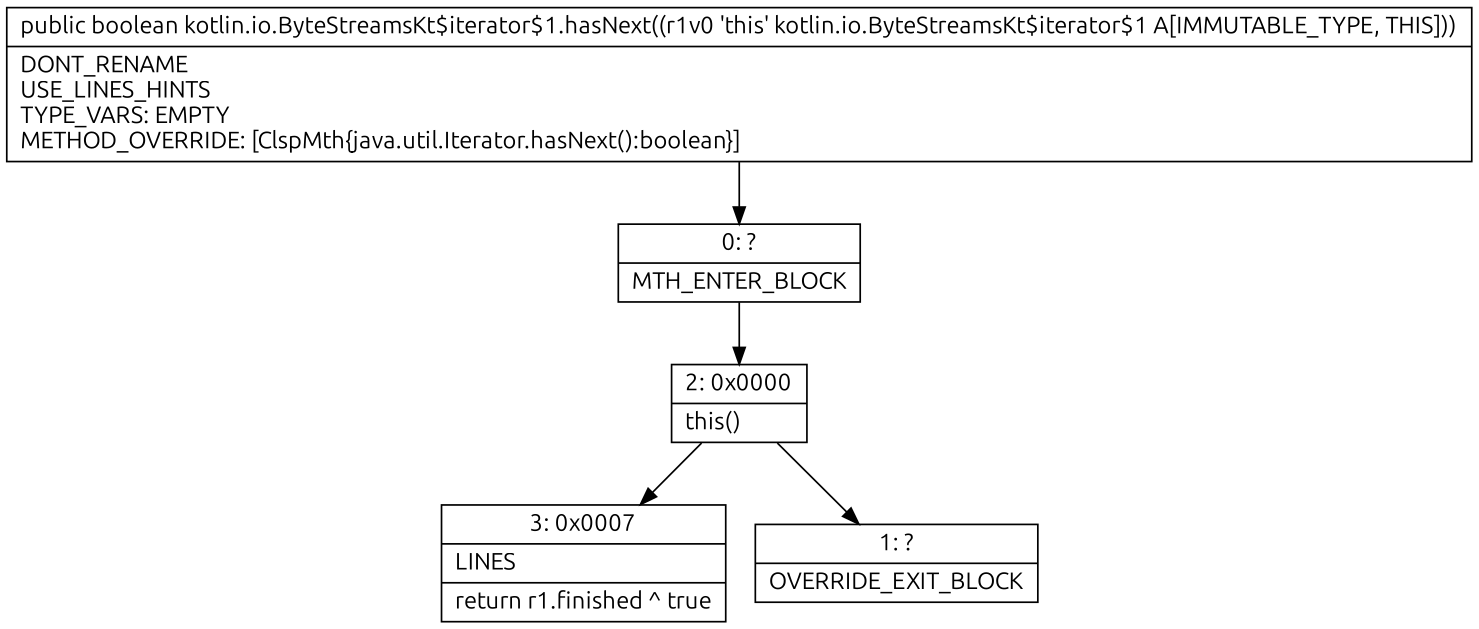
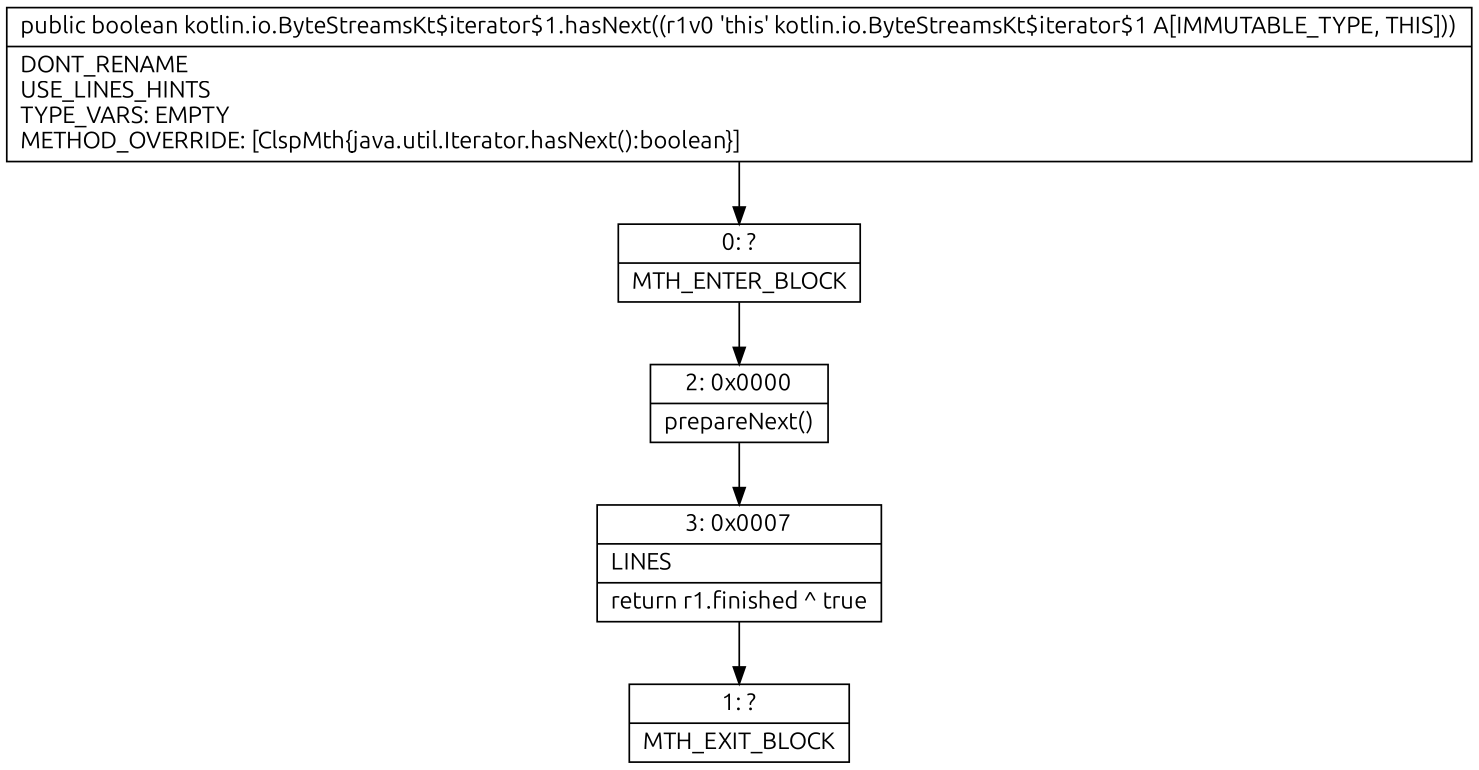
(714, 422) -> (739, 422)
(812, 478) -> (739, 644)
(897, 582) -> (739, 742)
